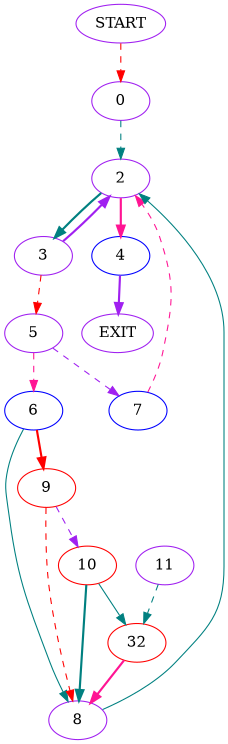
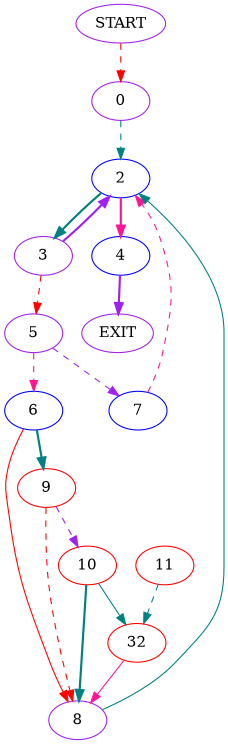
(121, 178) -> (121, 178)
(39, 444) -> (39, 444)
(17, 562) -> (17, 562)
(165, 565) -> (165, 565)
(111, 677) -> (111, 677)
